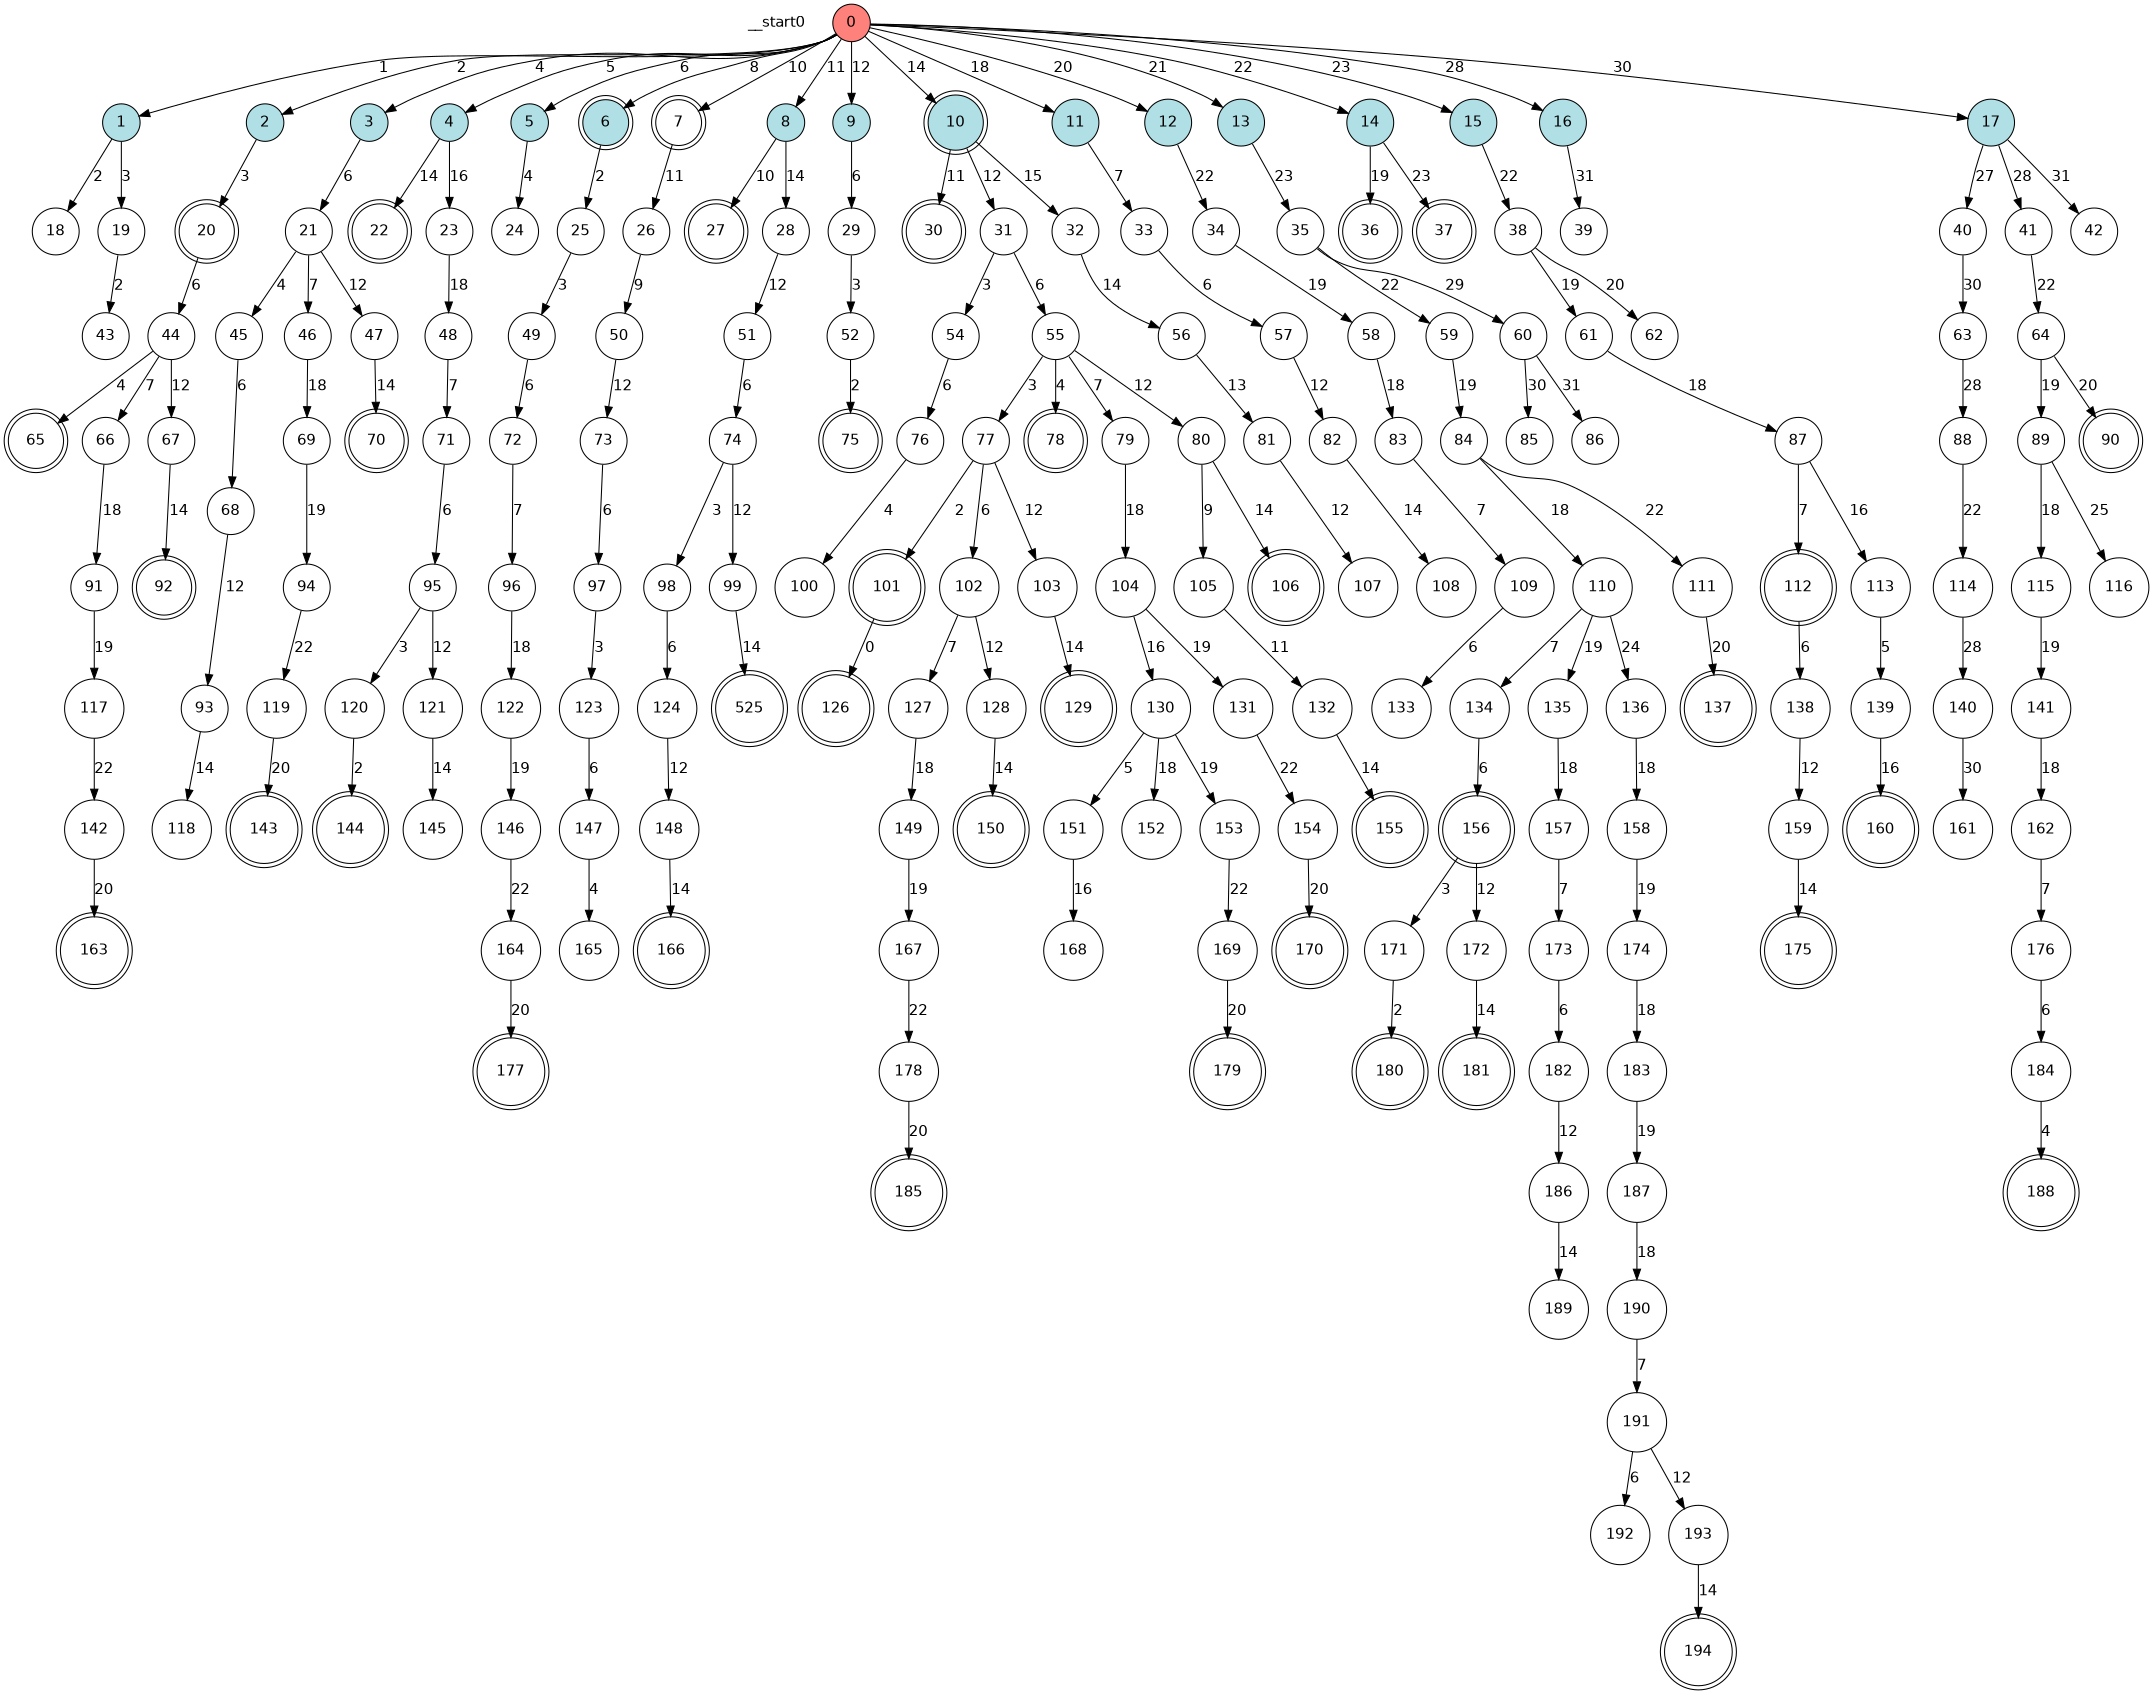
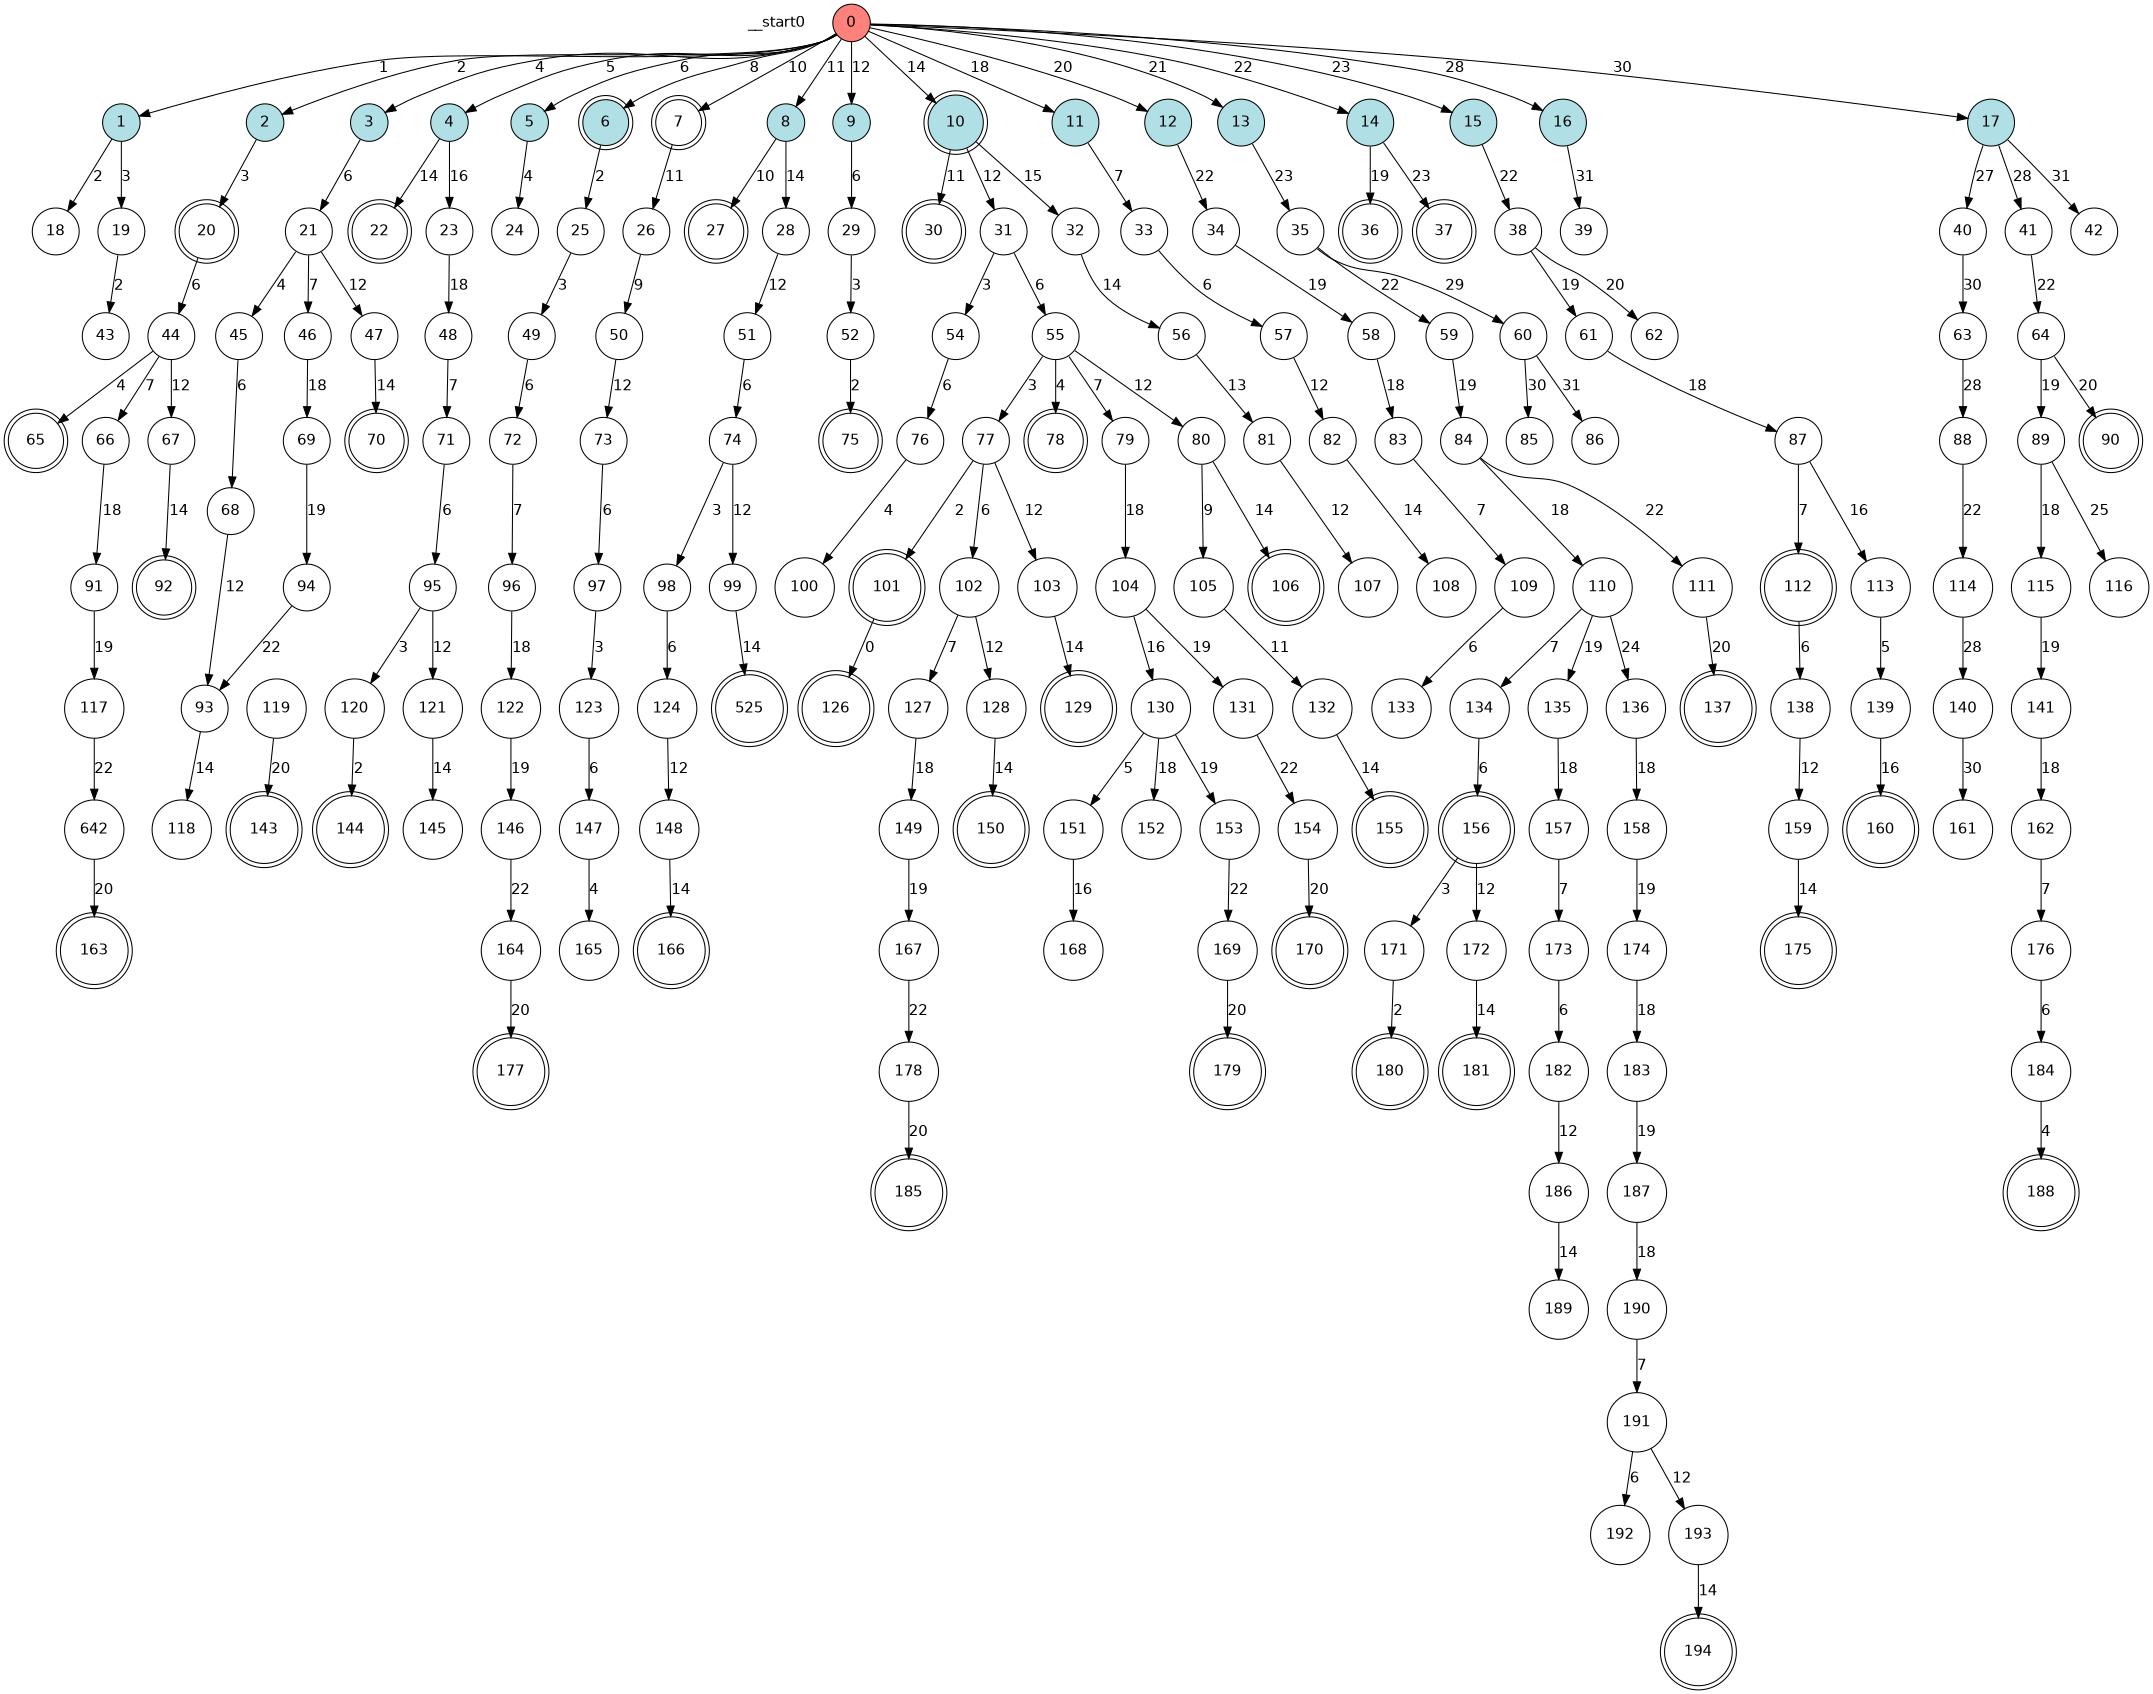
(294, 640) -> (259, 644)
(94, 830) -> (94, 830)
